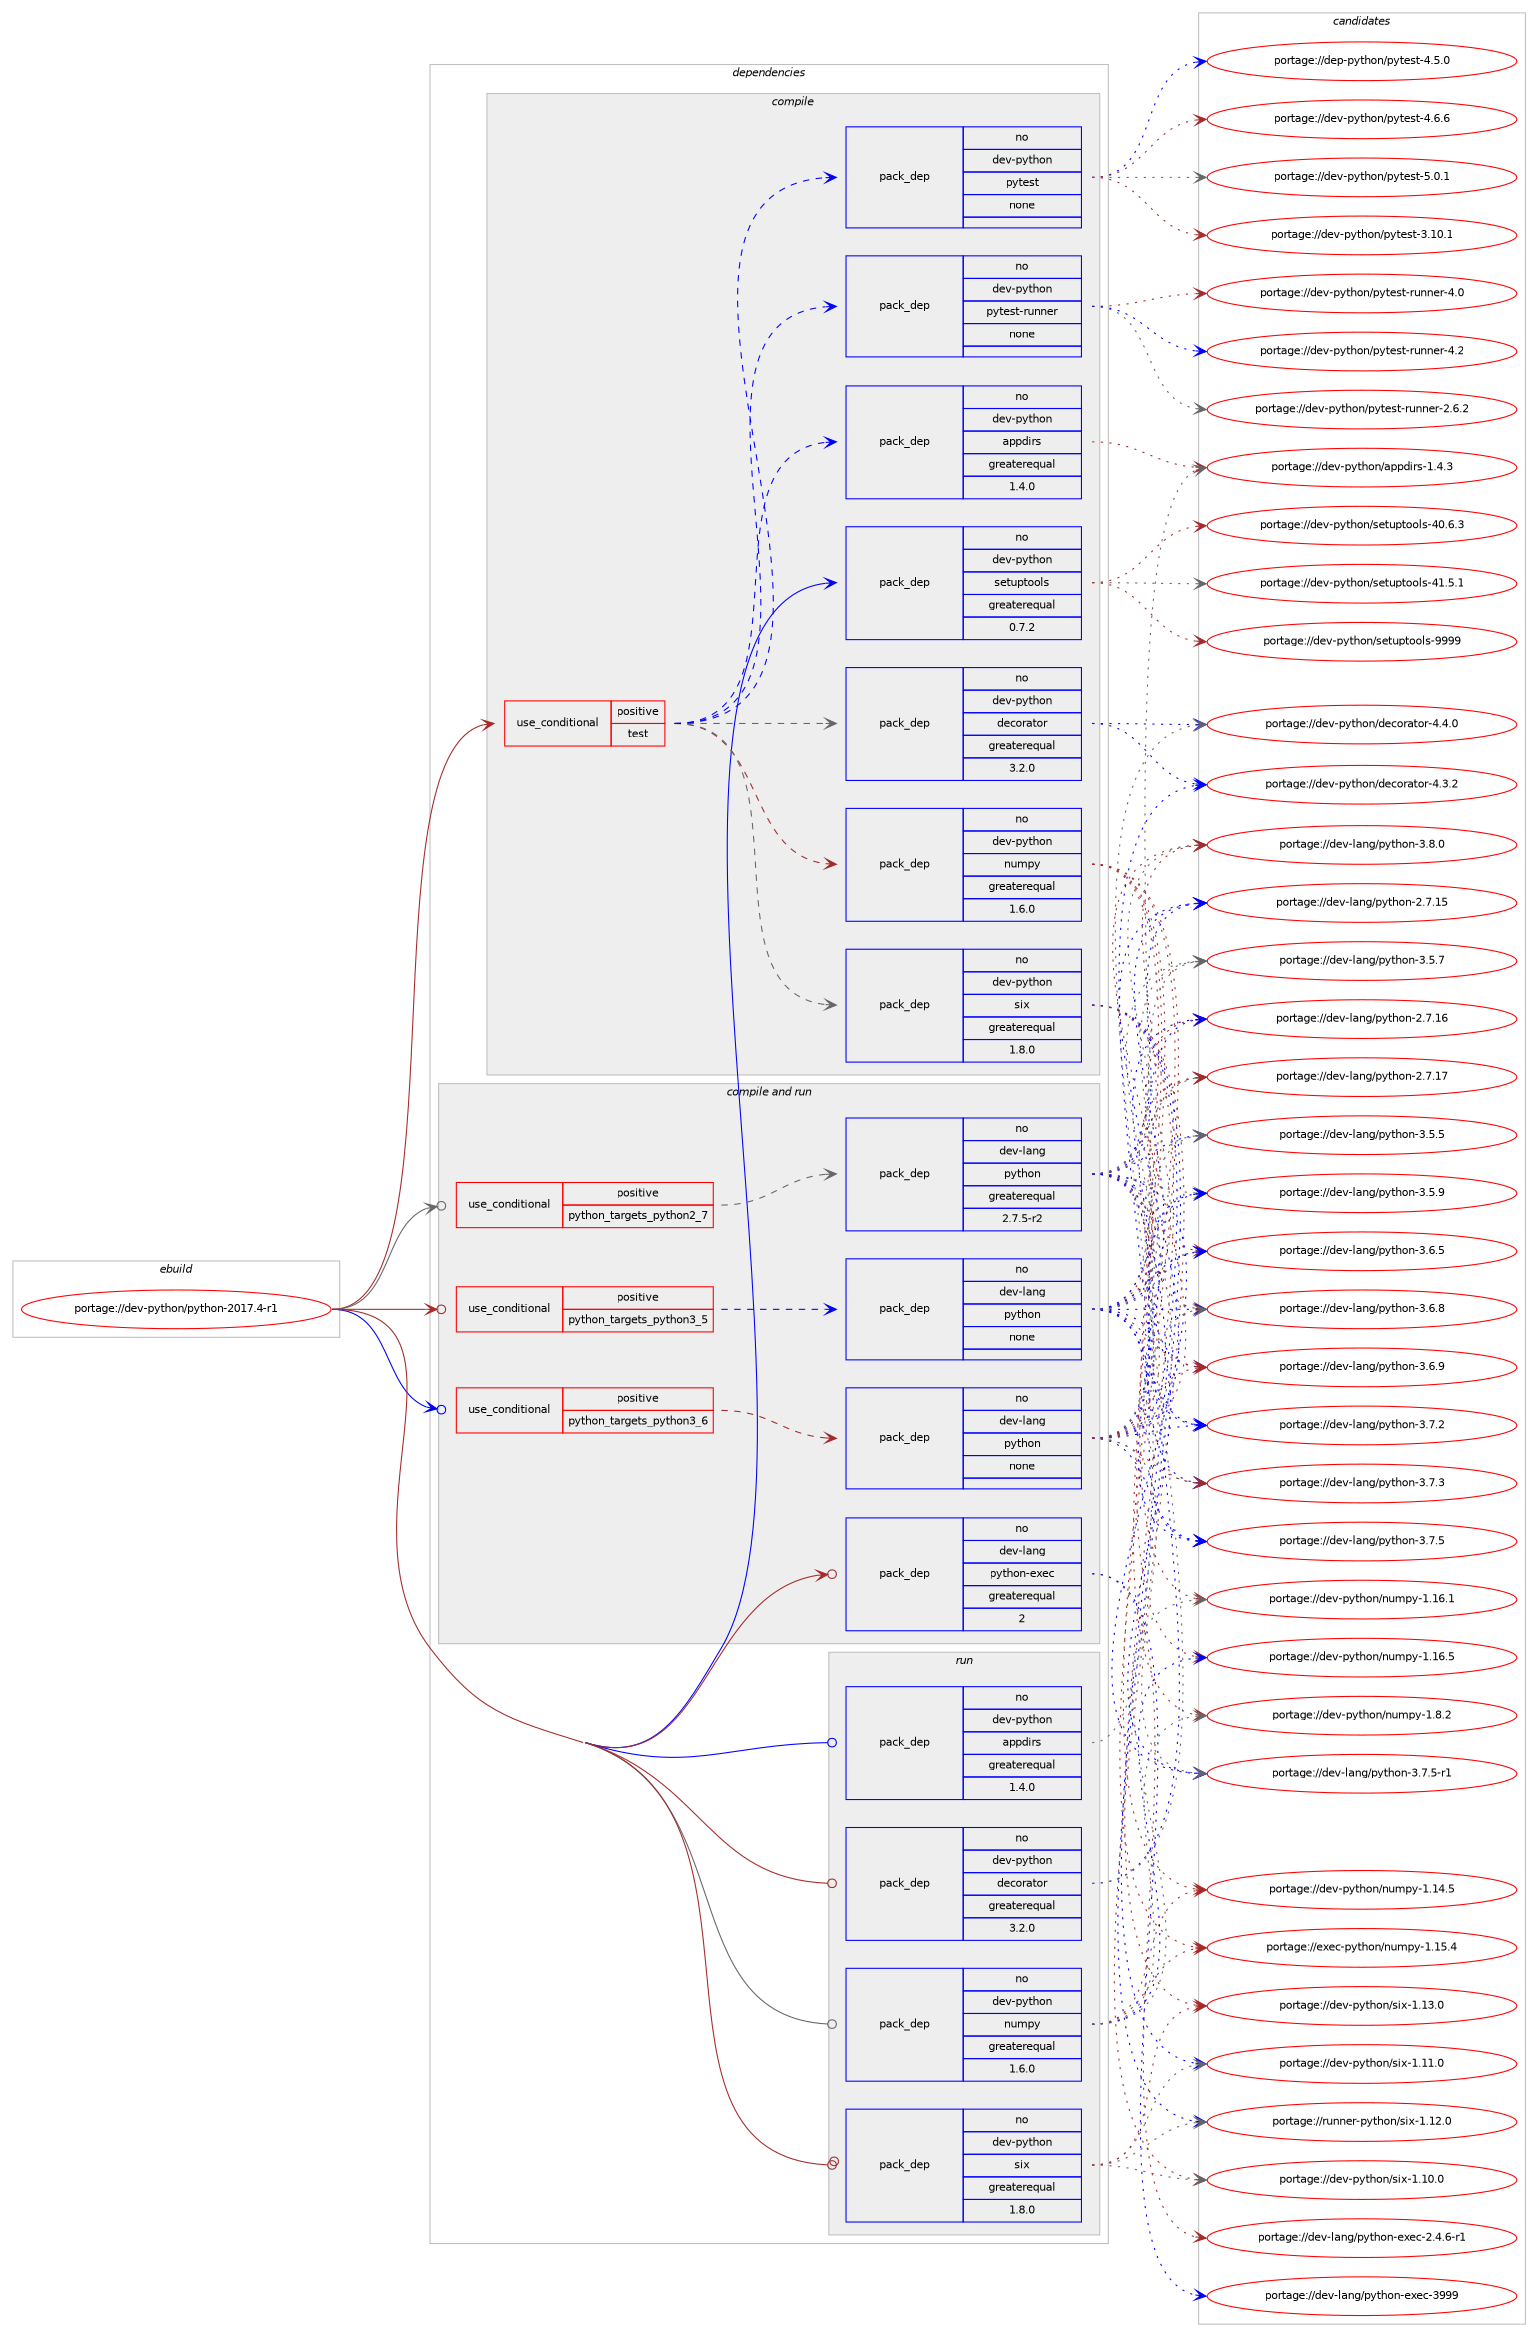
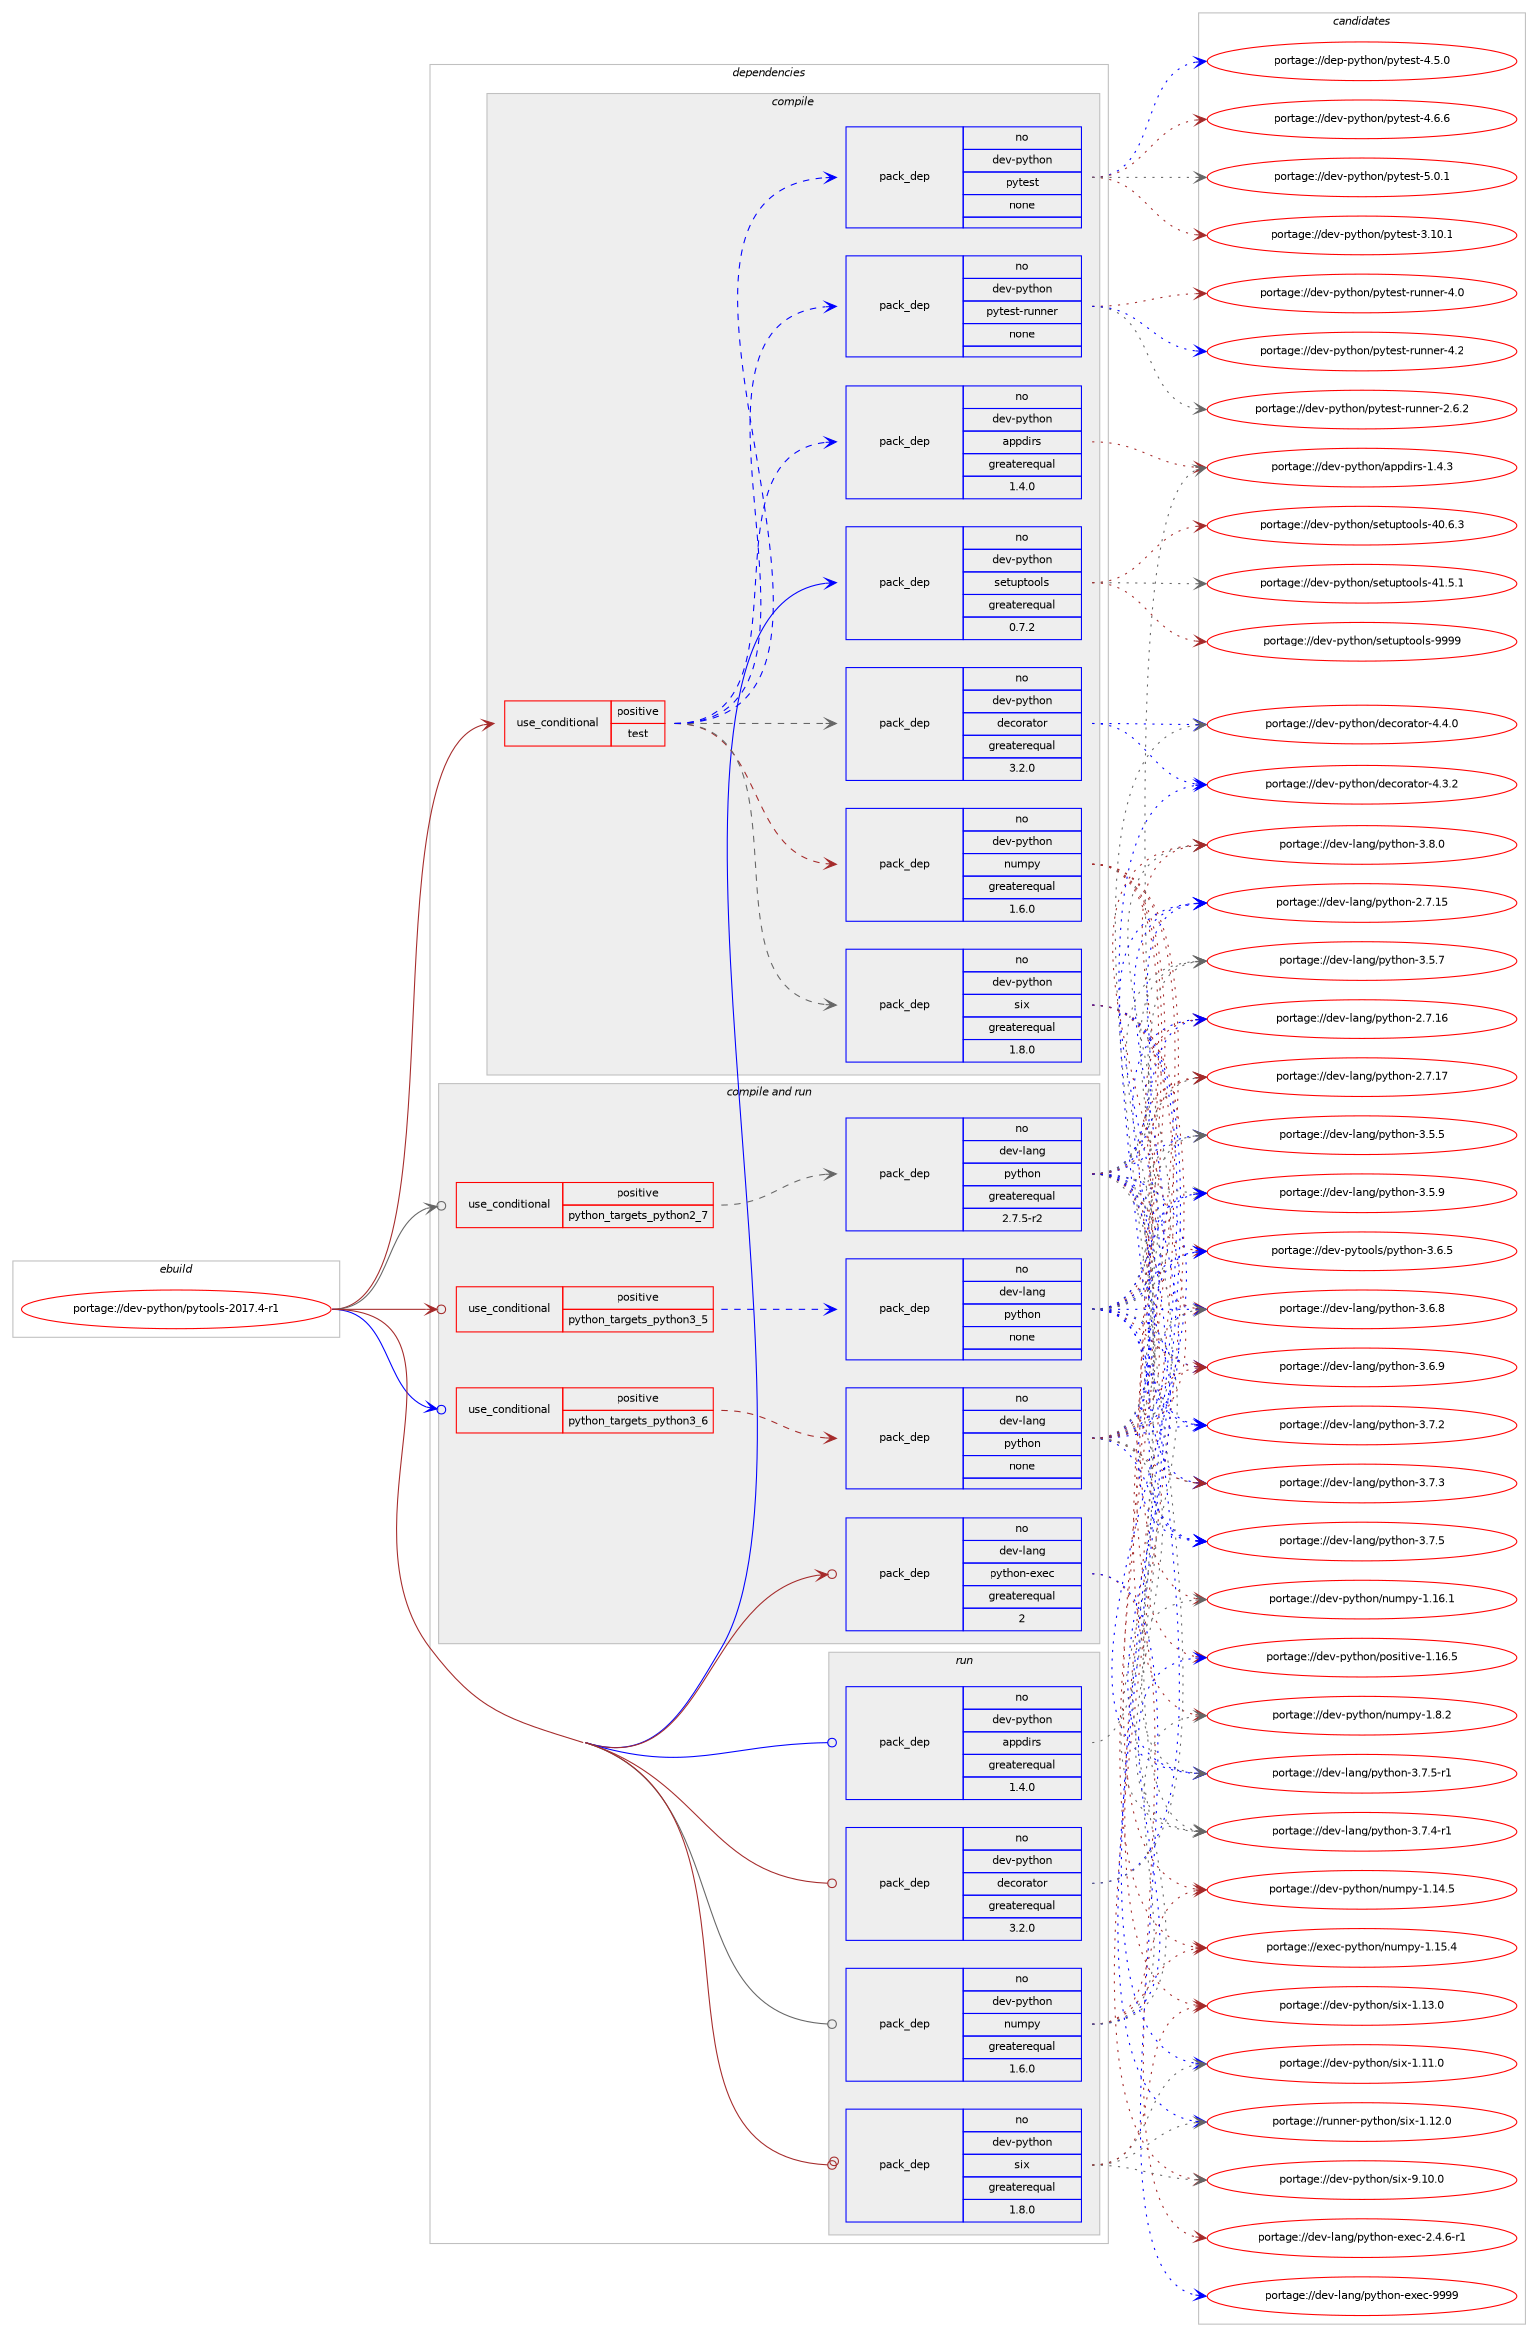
(1362, 1251) -> (1362, 1251)
(176, 1309) -> (176, 1309)
(1362, 1658) -> (1362, 1658)
none -> (1362, 1832)
(1362, 2180) -> (1362, 2180)
(1362, 2296) -> (1362, 2296)
